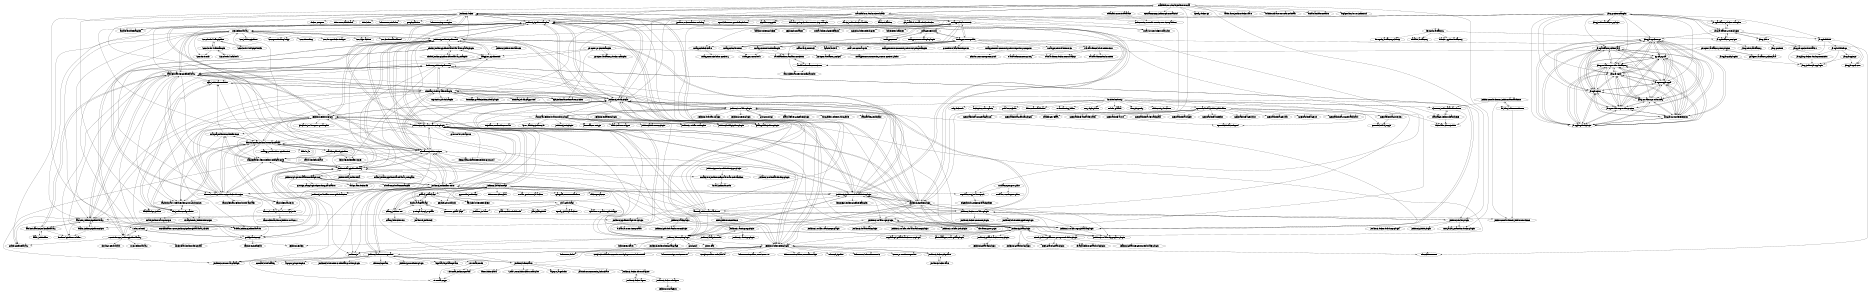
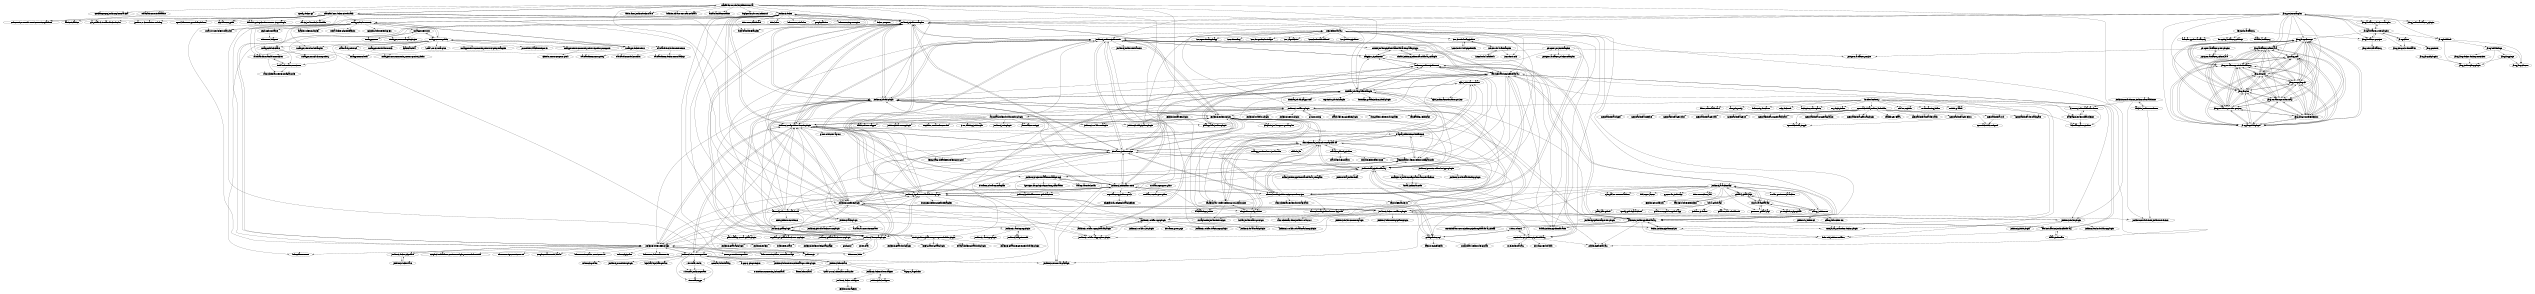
(928, 27) -> (270, 35)
(583, 73) -> (1499, 62)
(224, 194) -> (1285, 194)
